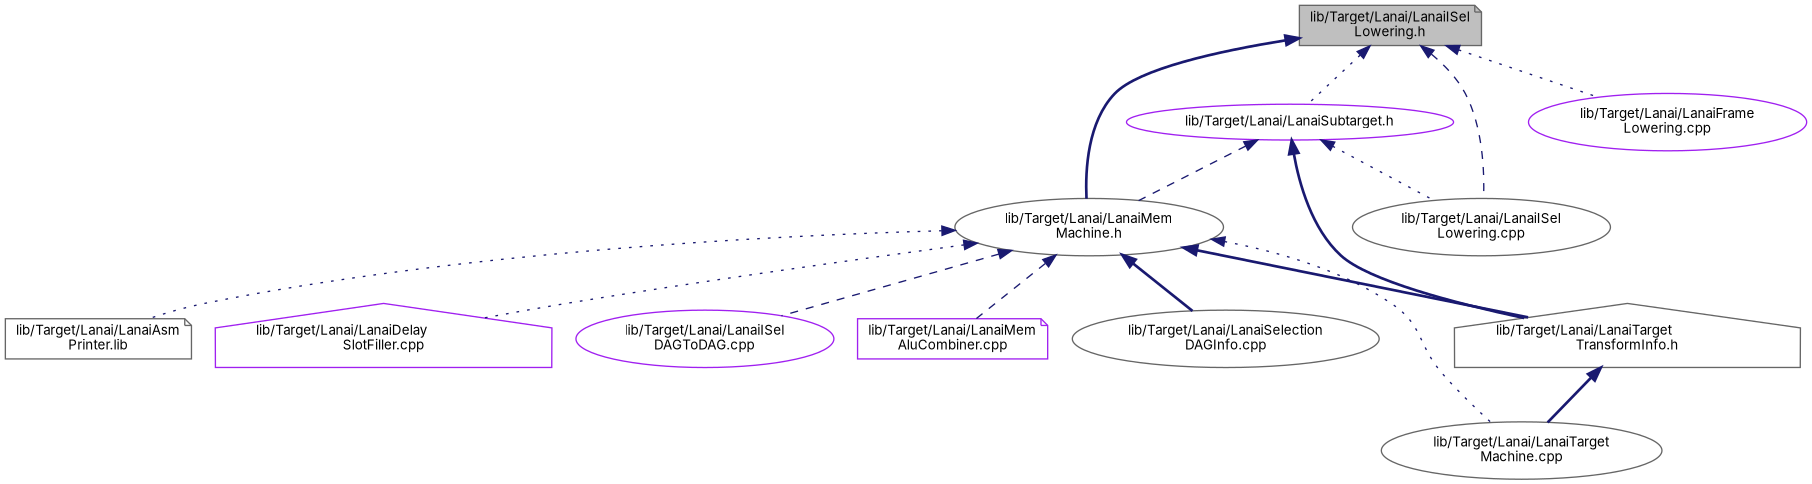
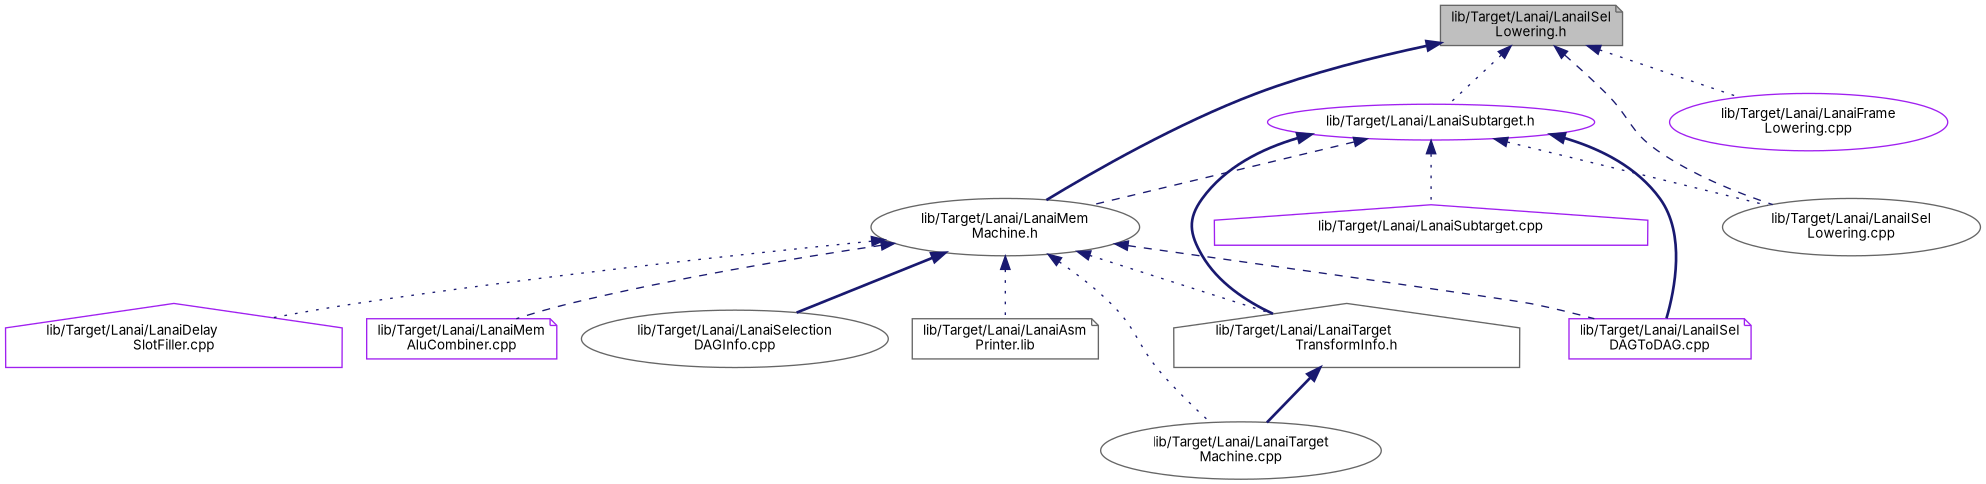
none -> (1662, 202)
none -> (1431, 227)
(1313, 274) -> (1181, 285)
(705, 339) -> (1660, 339)
